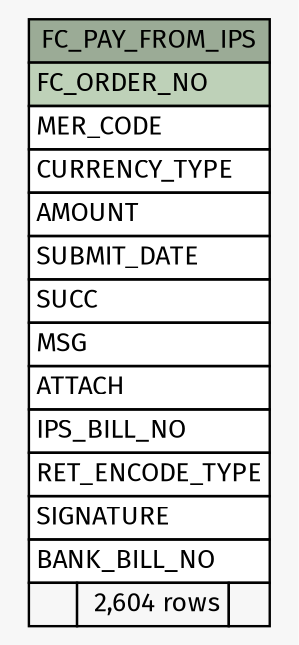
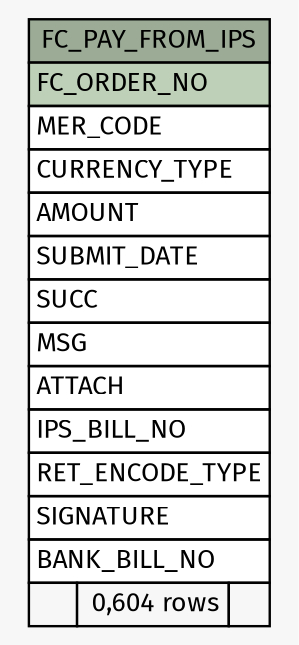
(158, 603) -> (157, 603)
